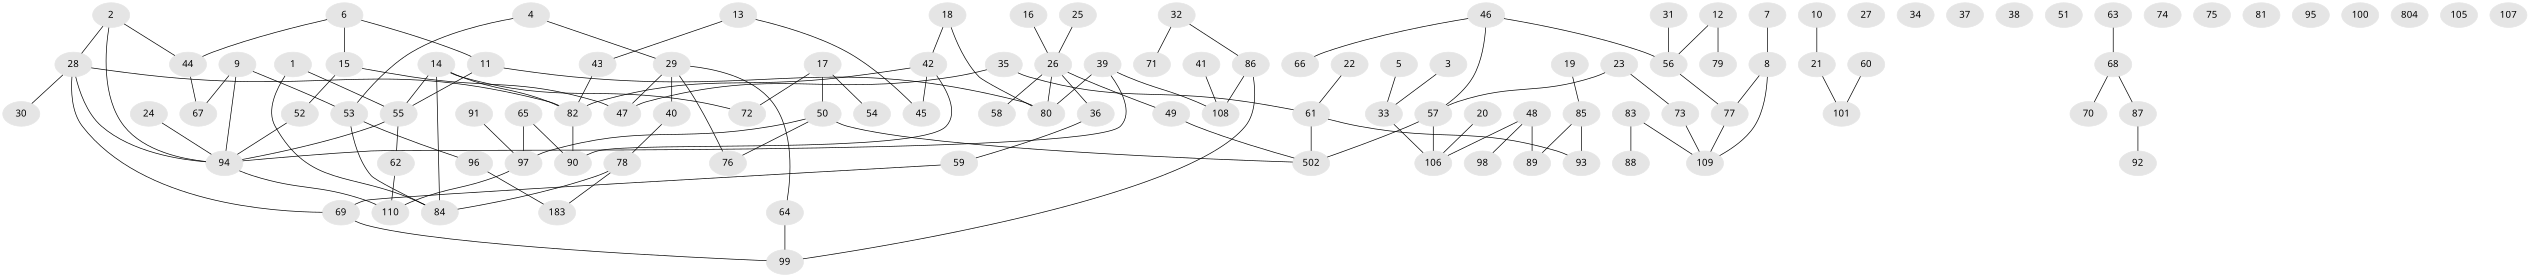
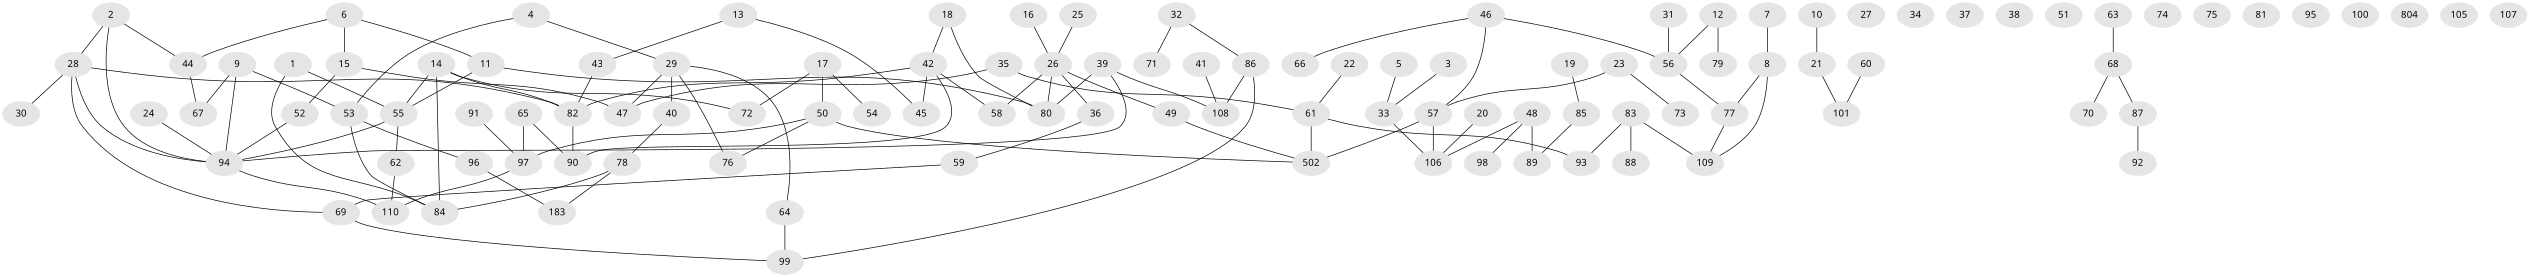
none -> (971, 95)
(1581, 139) -> (1606, 139)
(1693, 139) -> none
